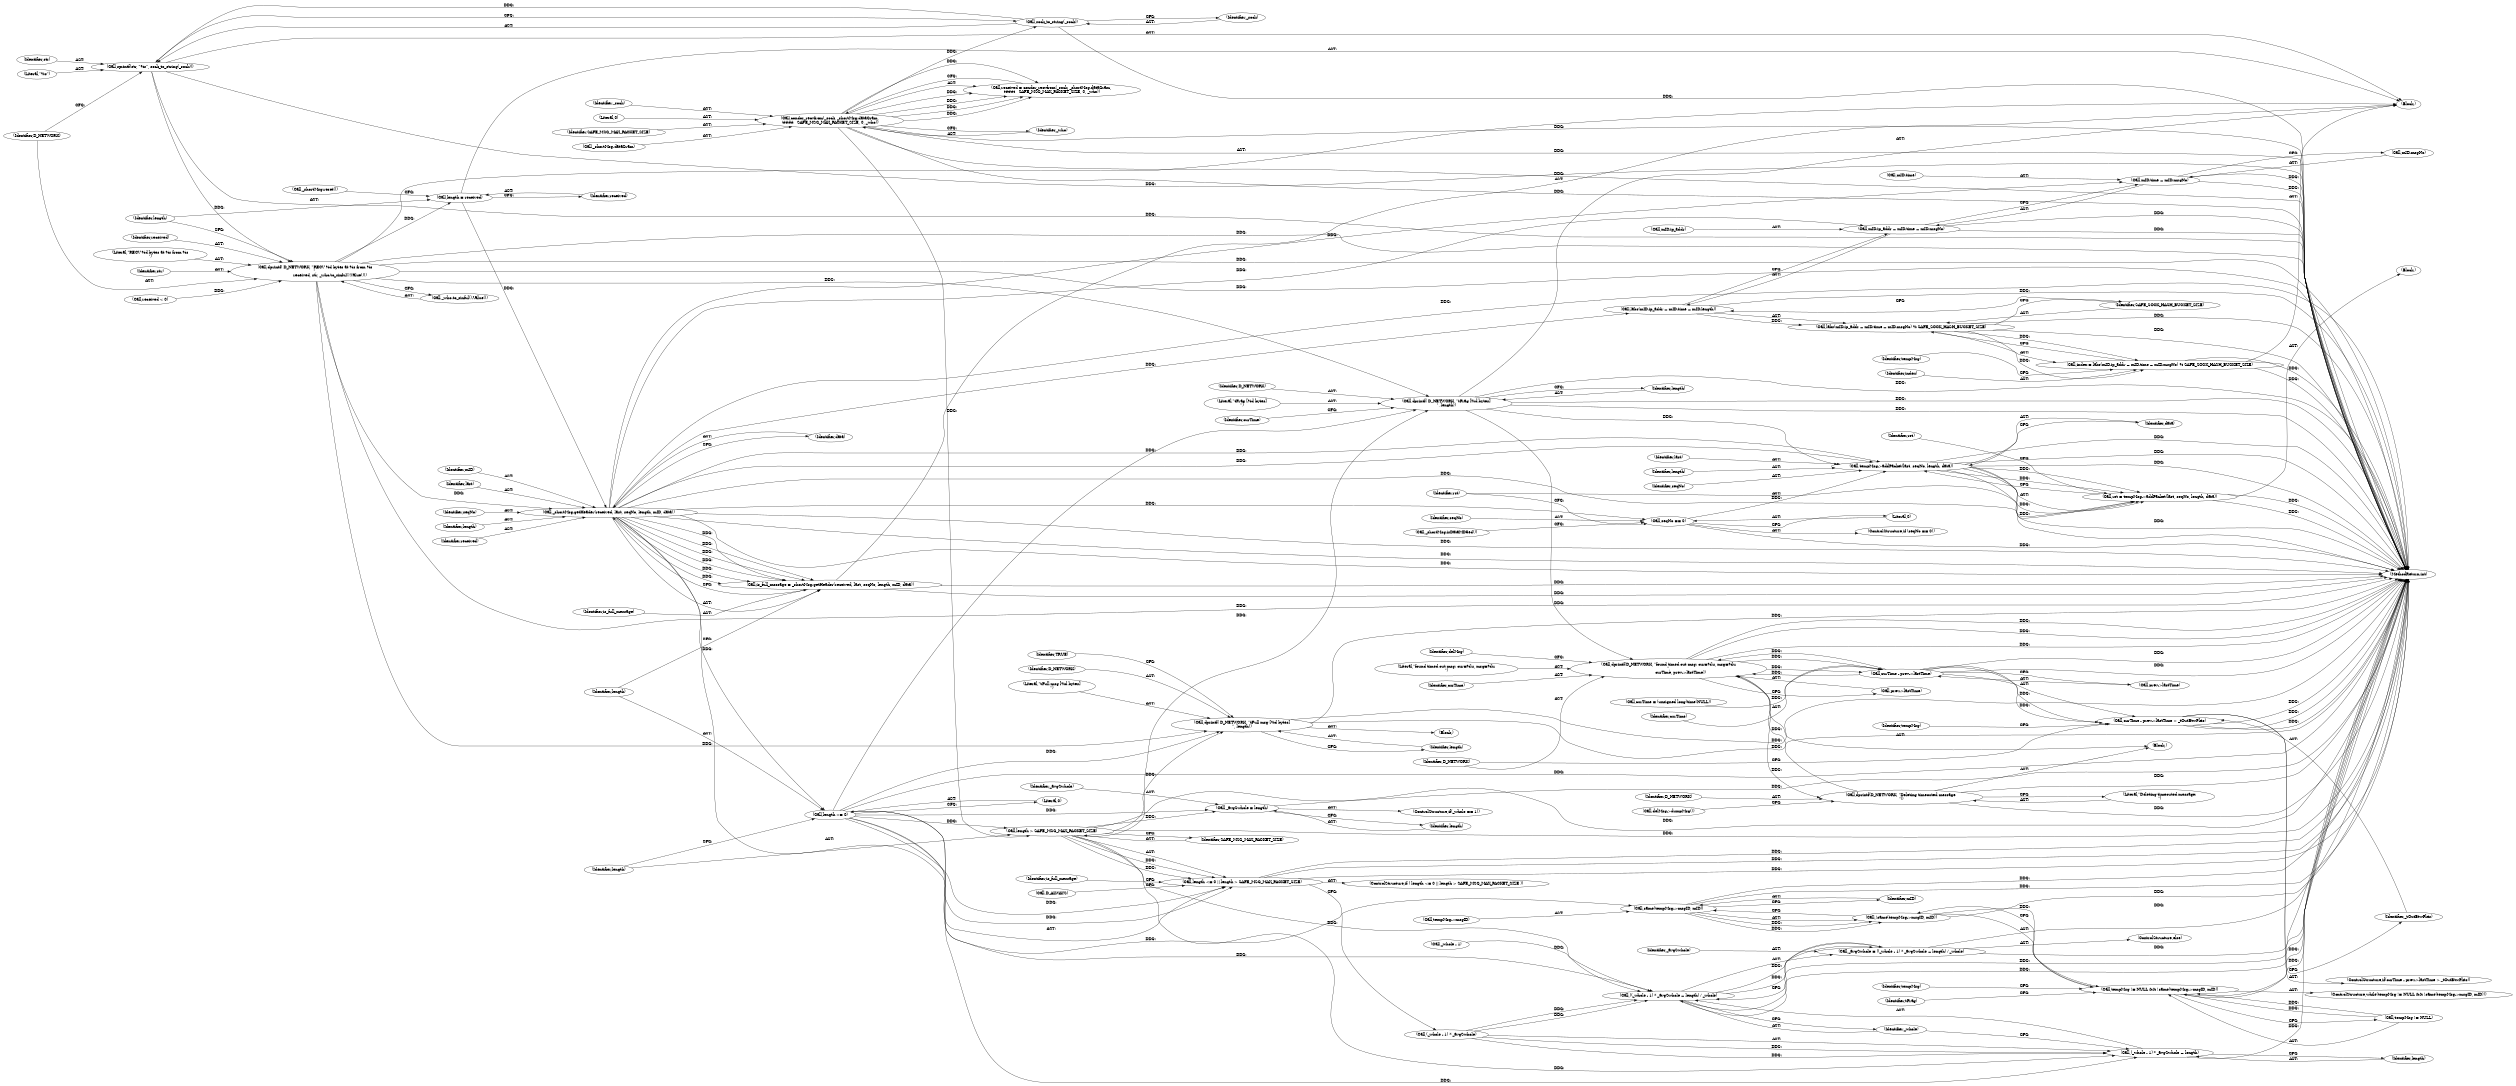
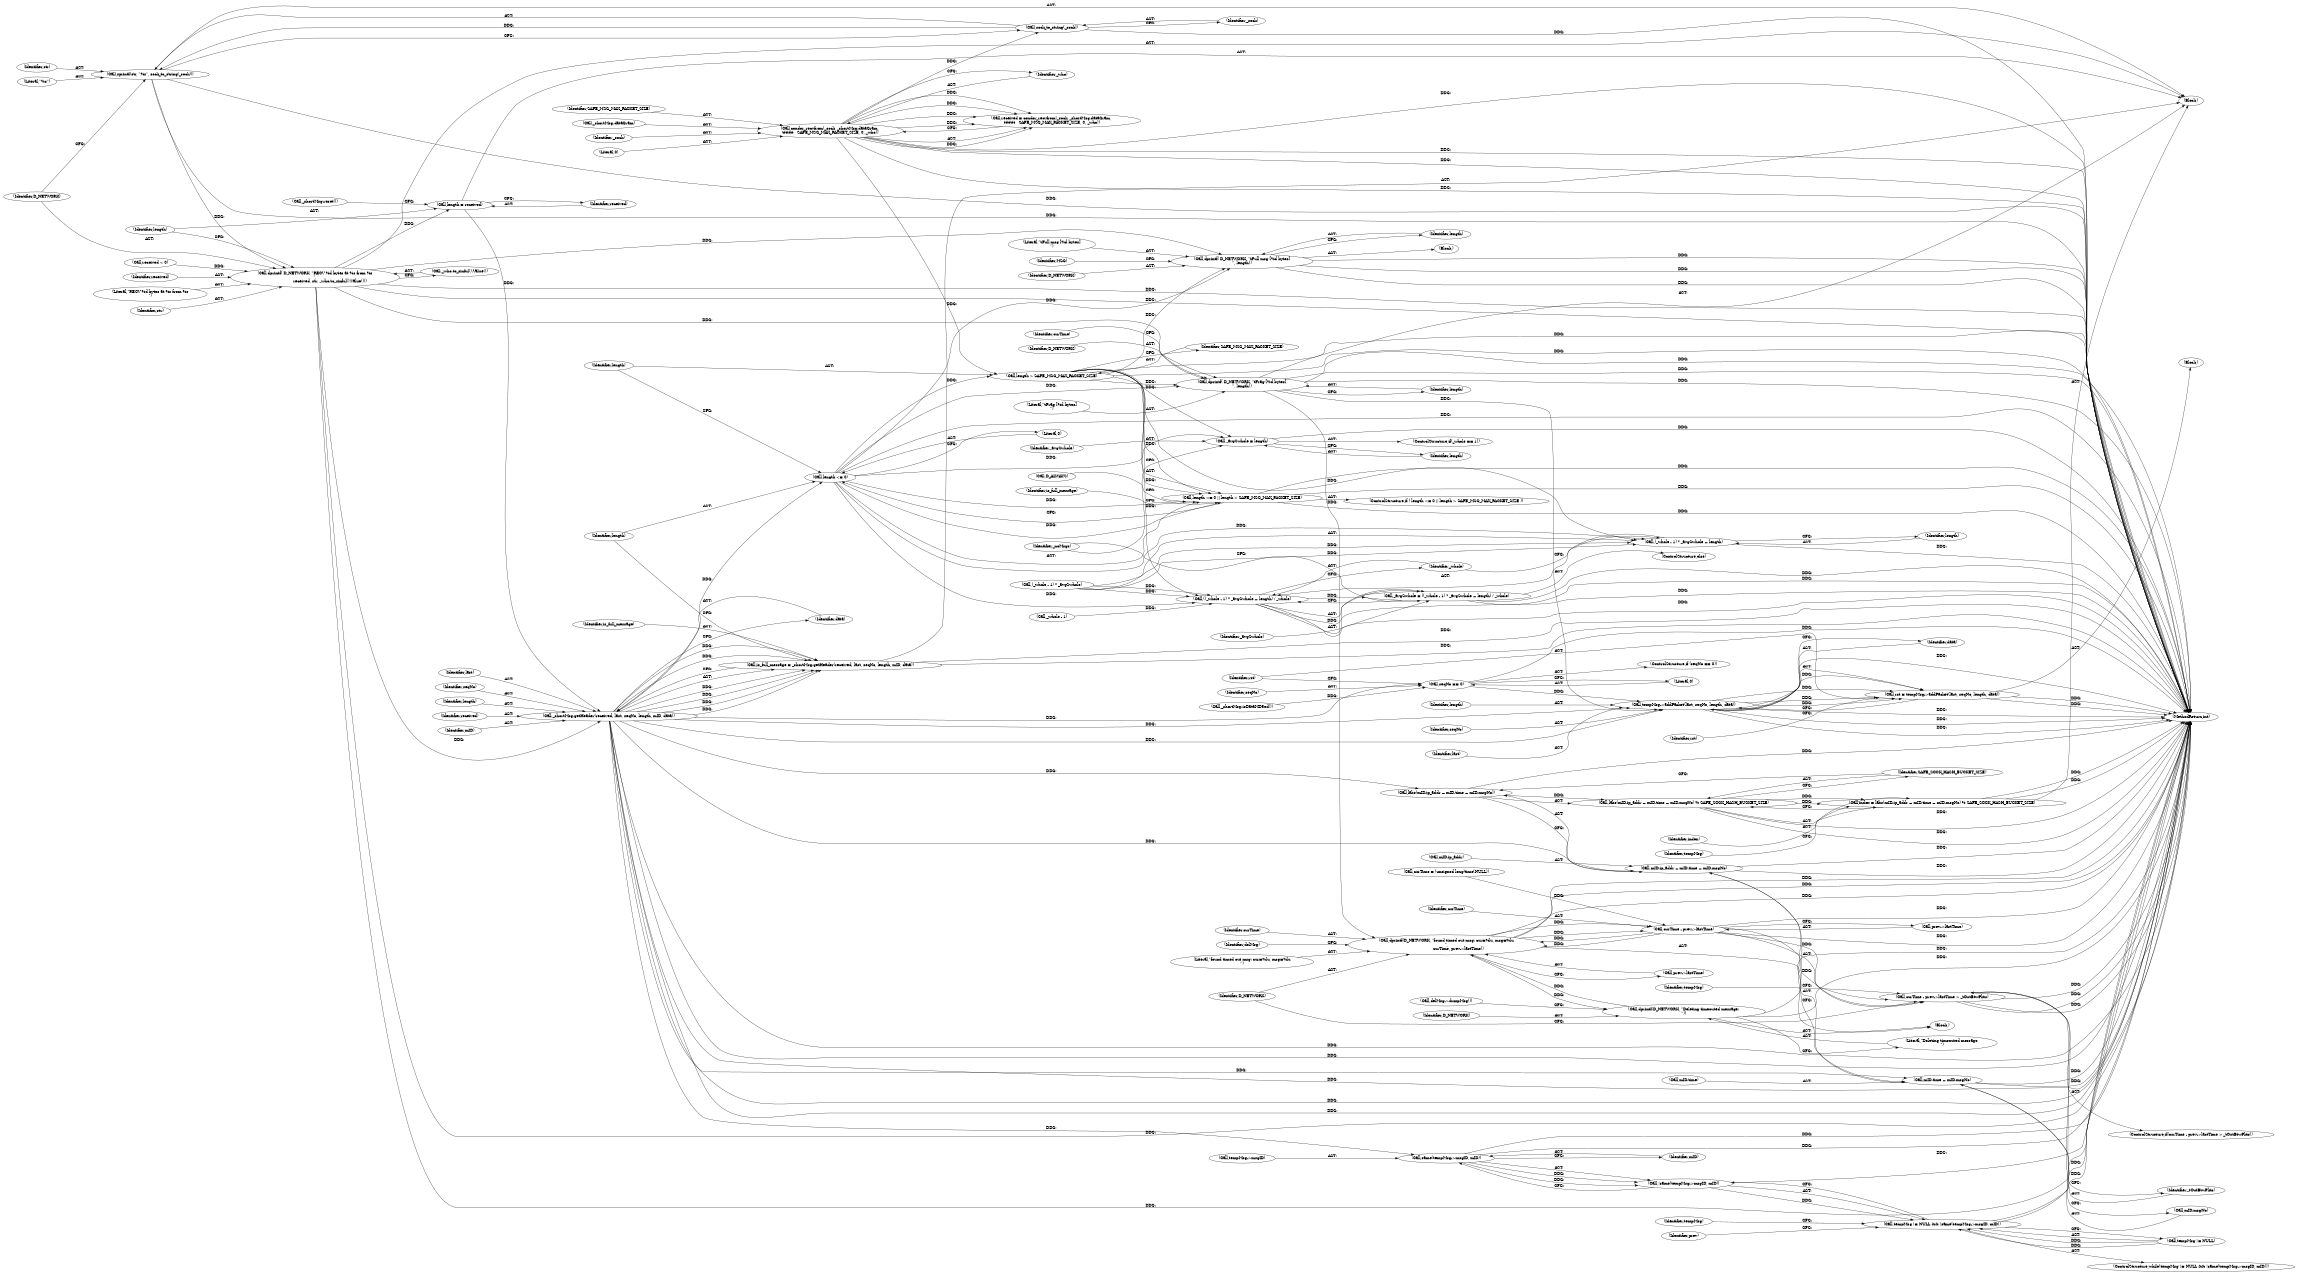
(1669, 310) -> (1446, 793)
(1560, 524) -> (1333, 696)
none -> (1052, 547)
(1052, 655) -> (1052, 261)
(1353, 966) -> (1032, 522)
(1901, 1001) -> (1684, 1236)
